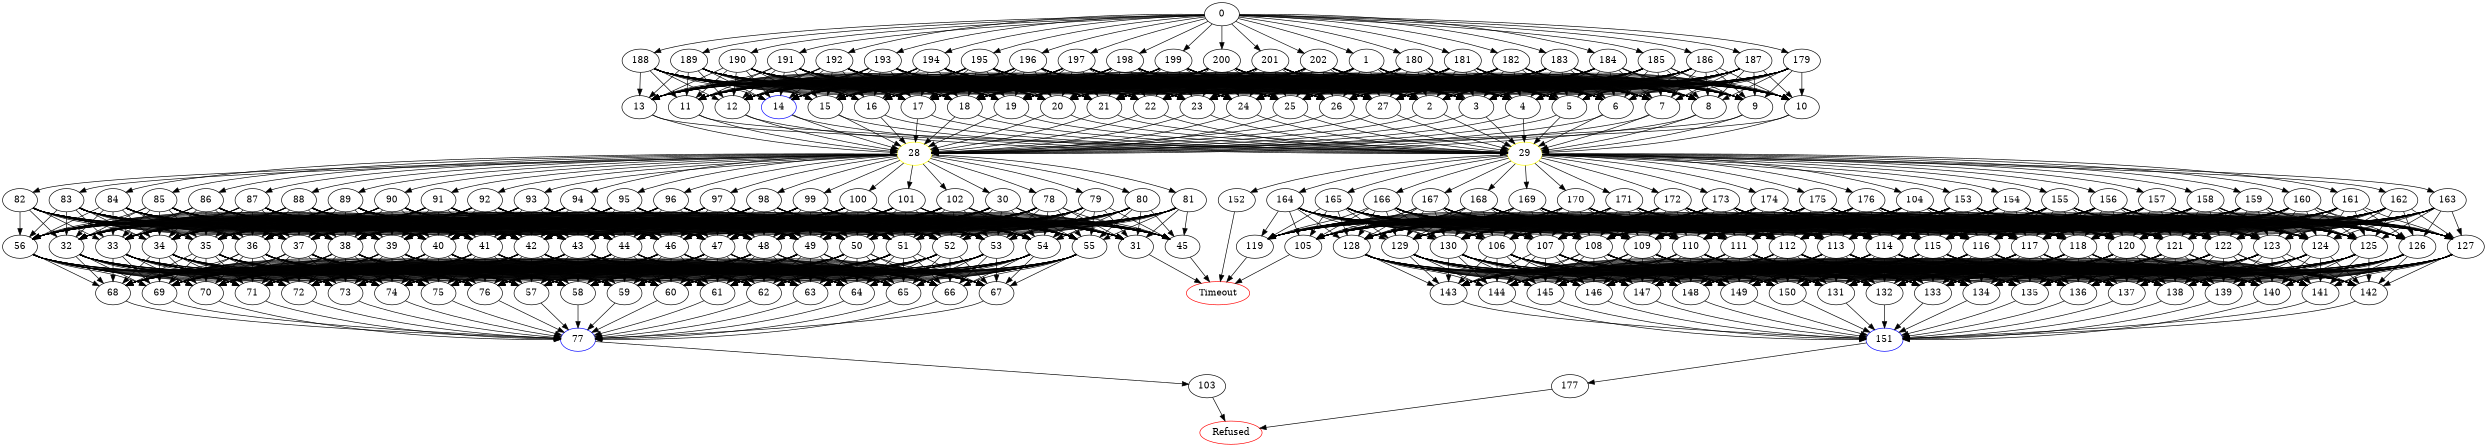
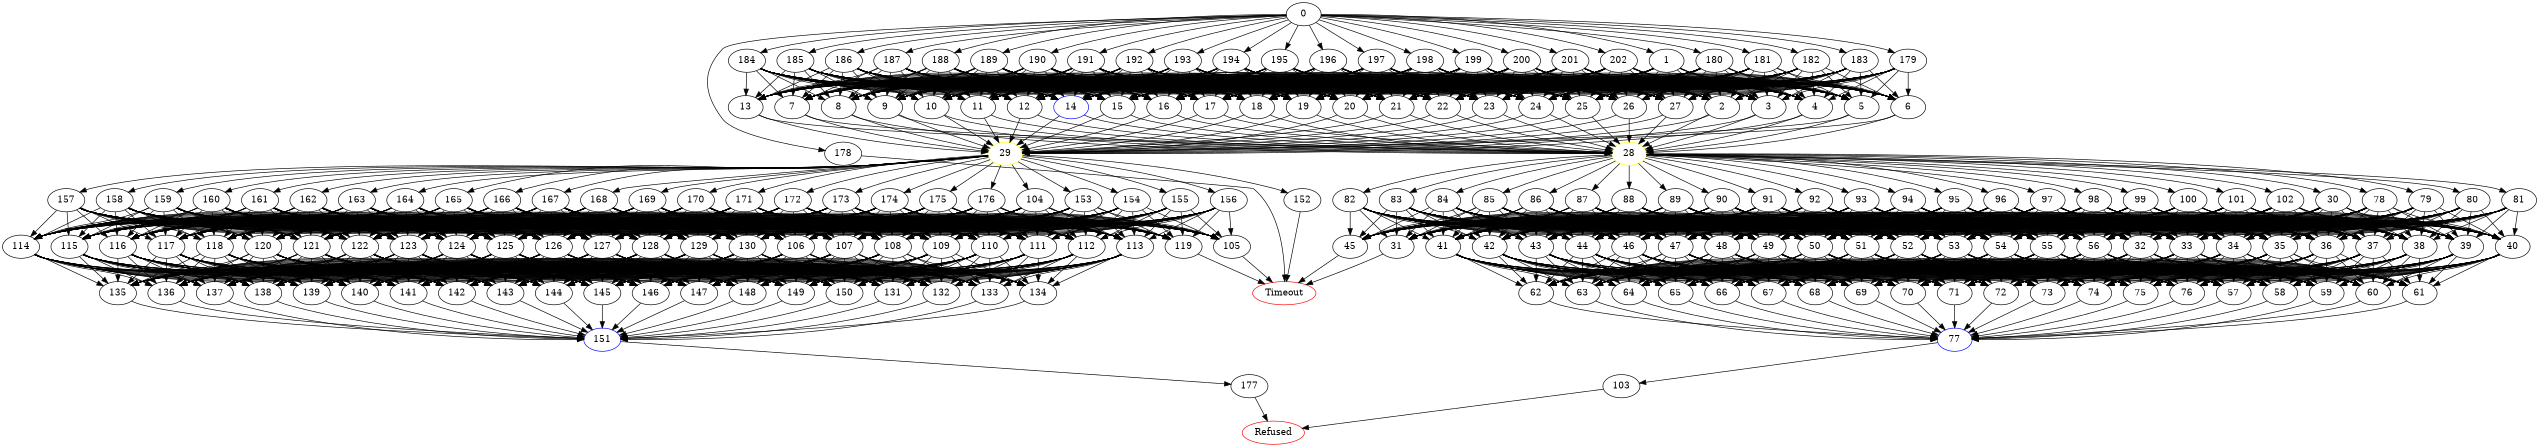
none -> (843, 154)
